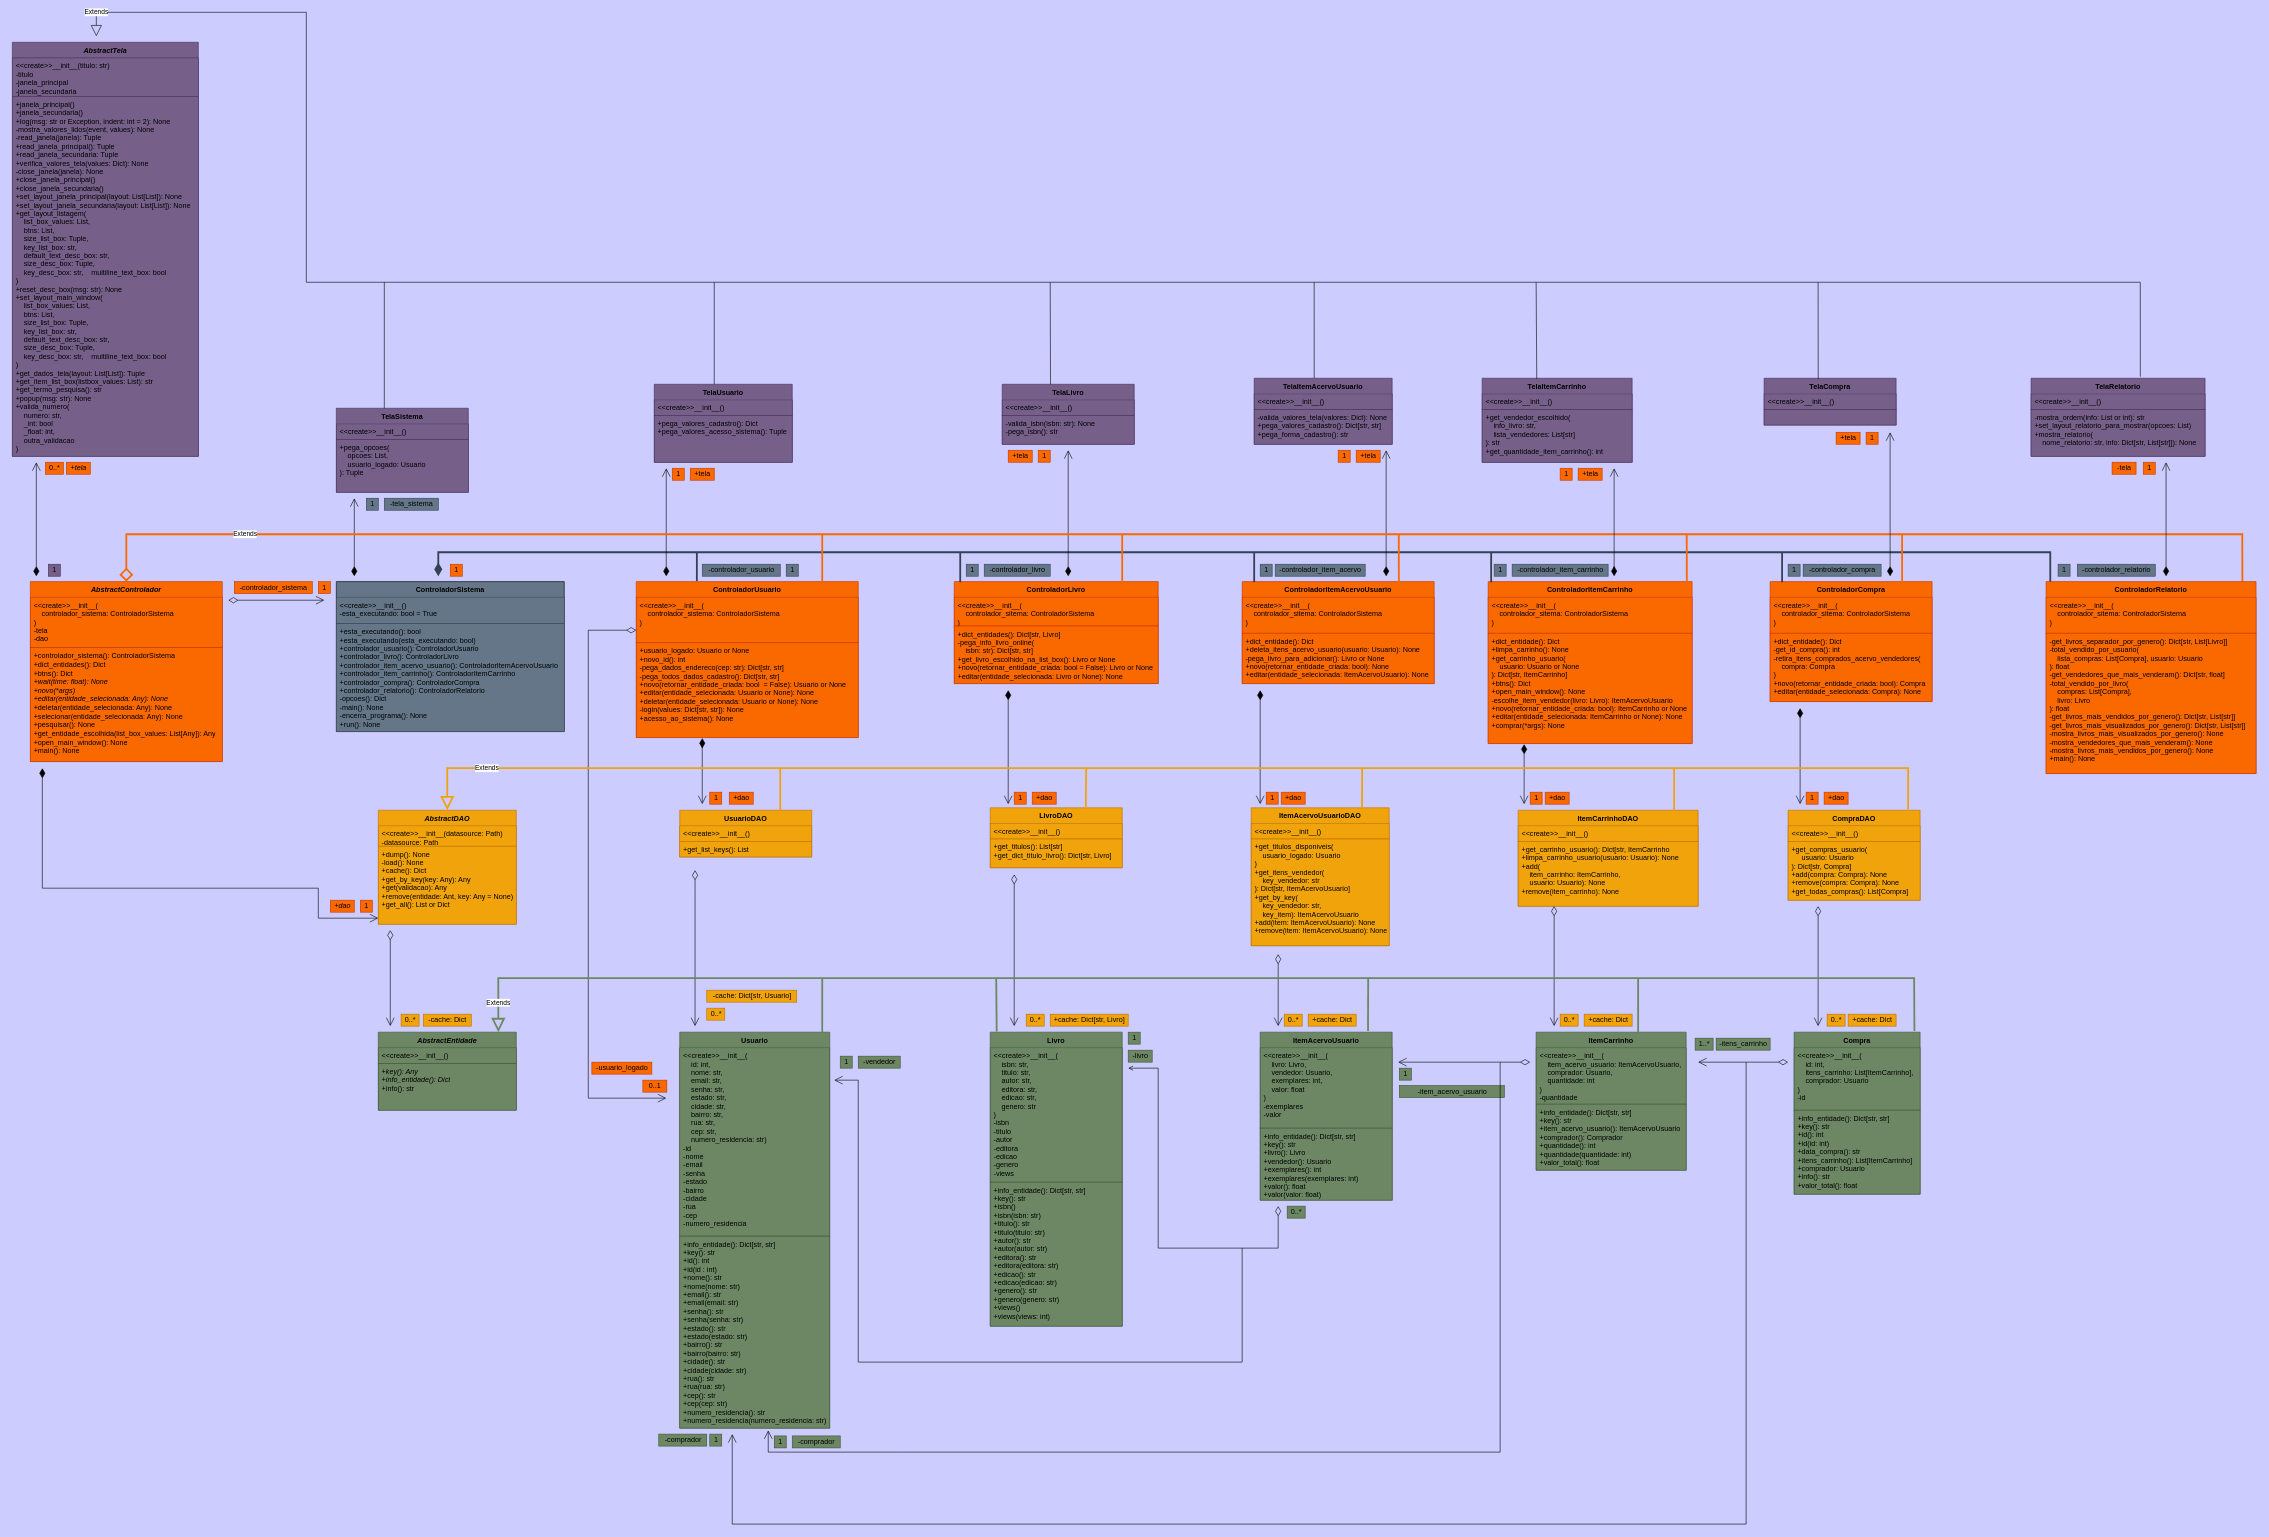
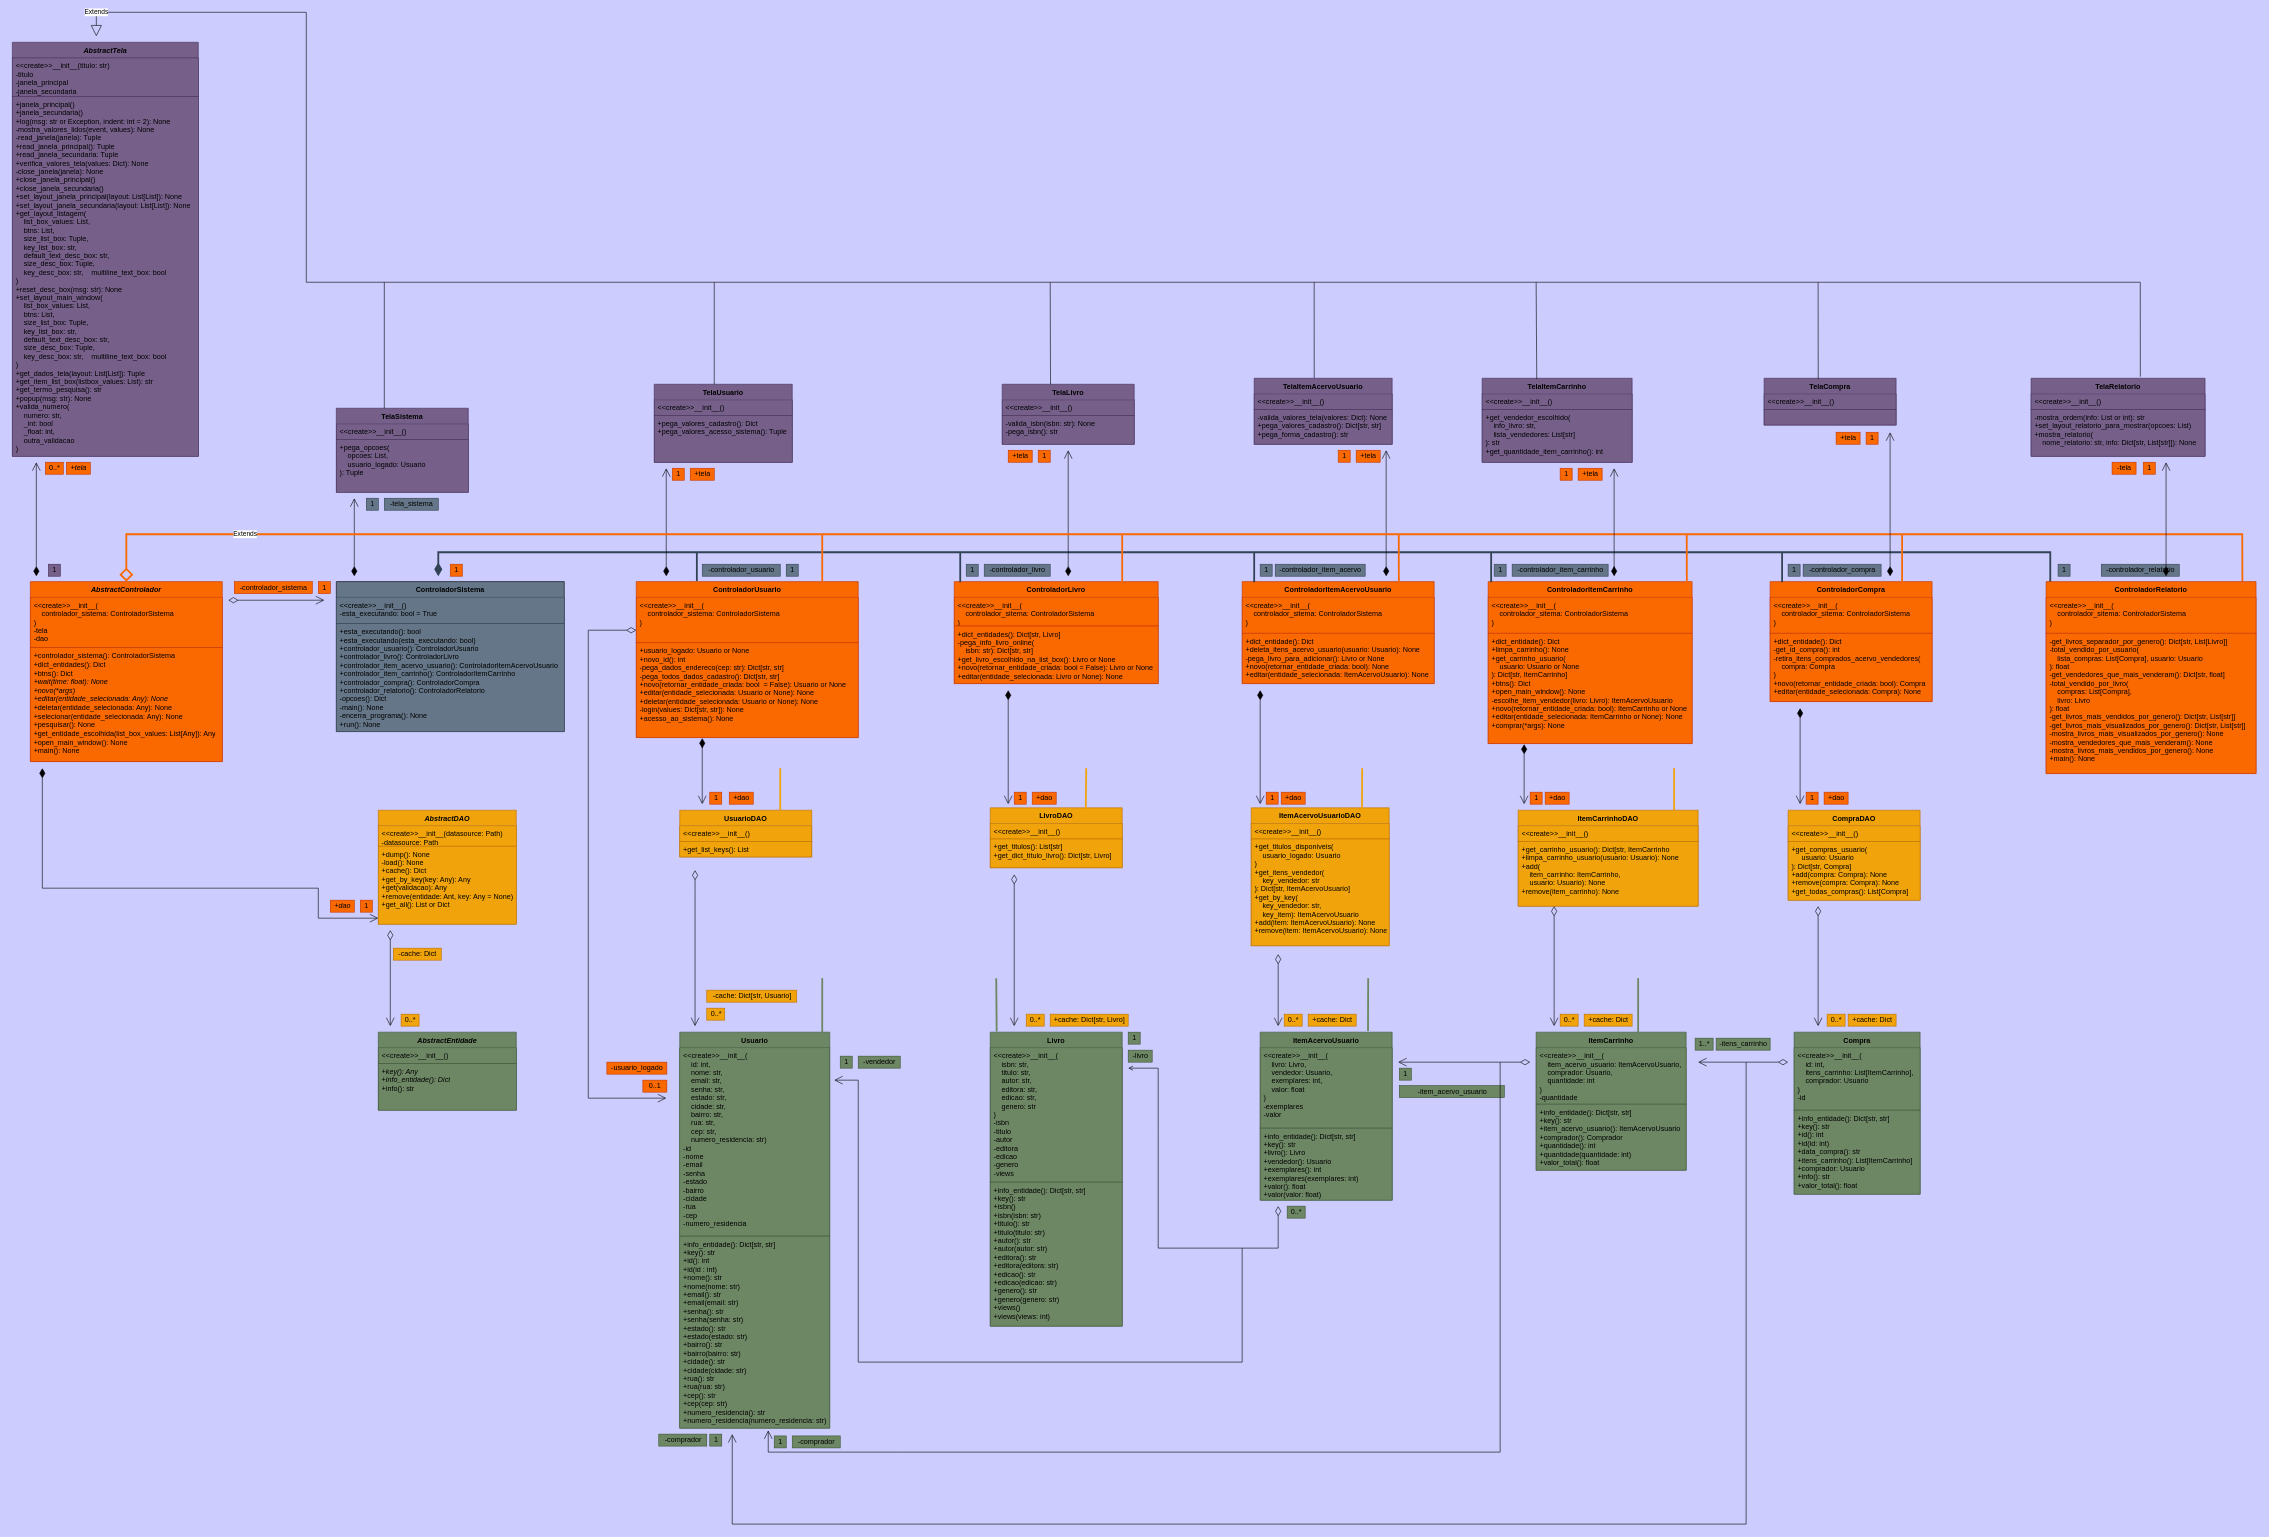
(2117, 570) -> (2141, 570)
(1184, 768) -> none
(1212, 978) -> none
(447, 1020) -> (417, 954)
(622, 1068) -> (637, 1068)
